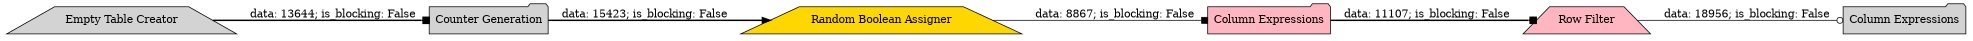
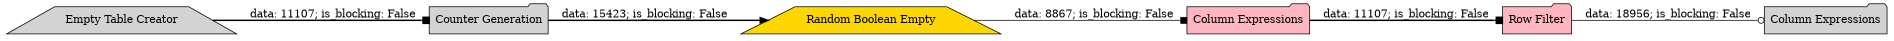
(333, 15) -> (333, 15)
(881, 20) -> (871, 20)
(1587, 20) -> (1537, 20)
